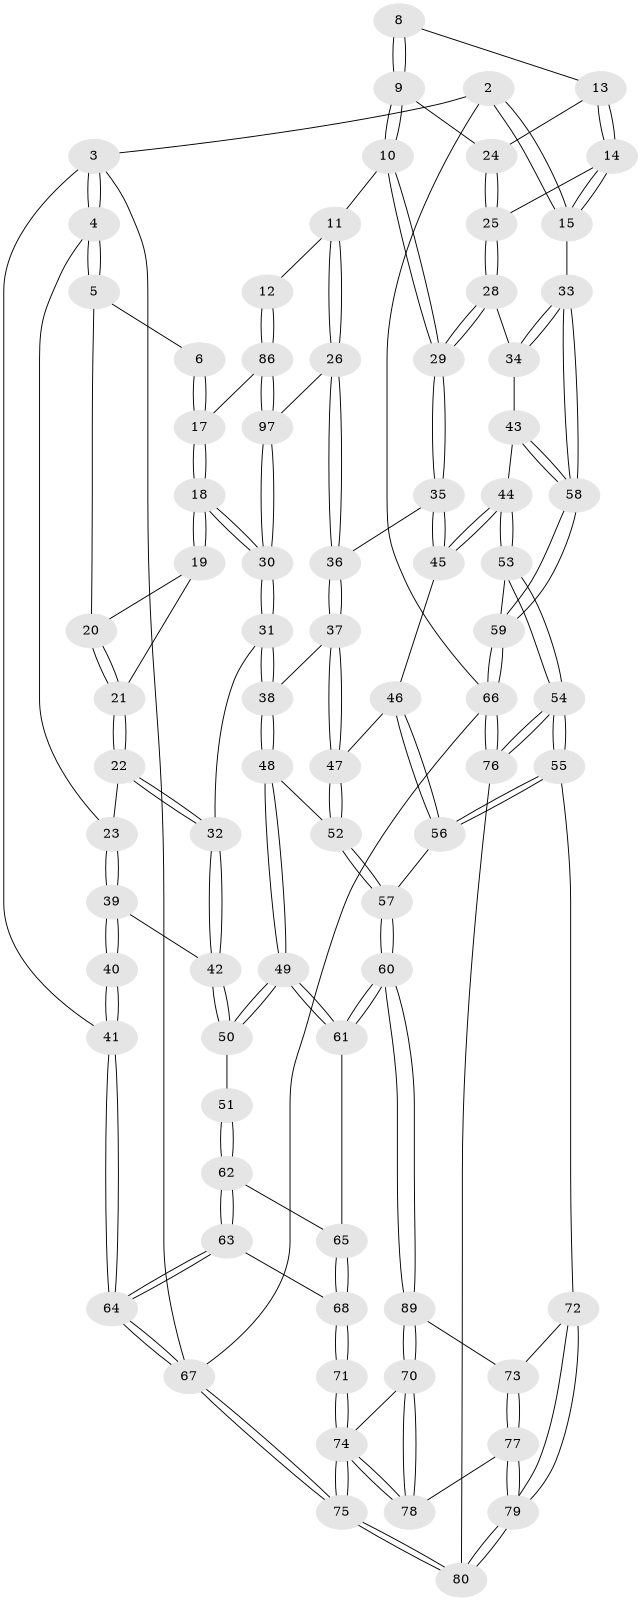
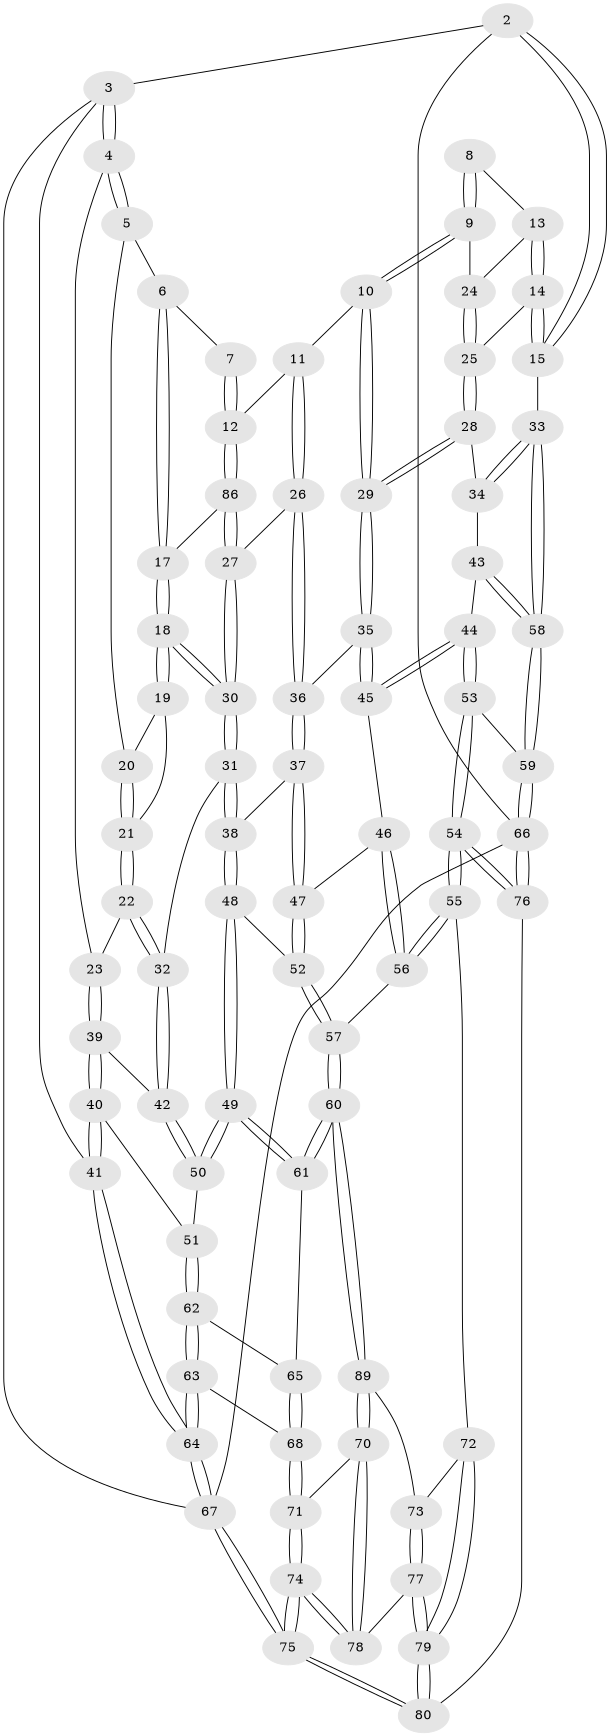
none -> (231, 360)
(267, 428) -> (231, 563)
none -> (144, 1173)
(376, 1411) -> (330, 1478)
